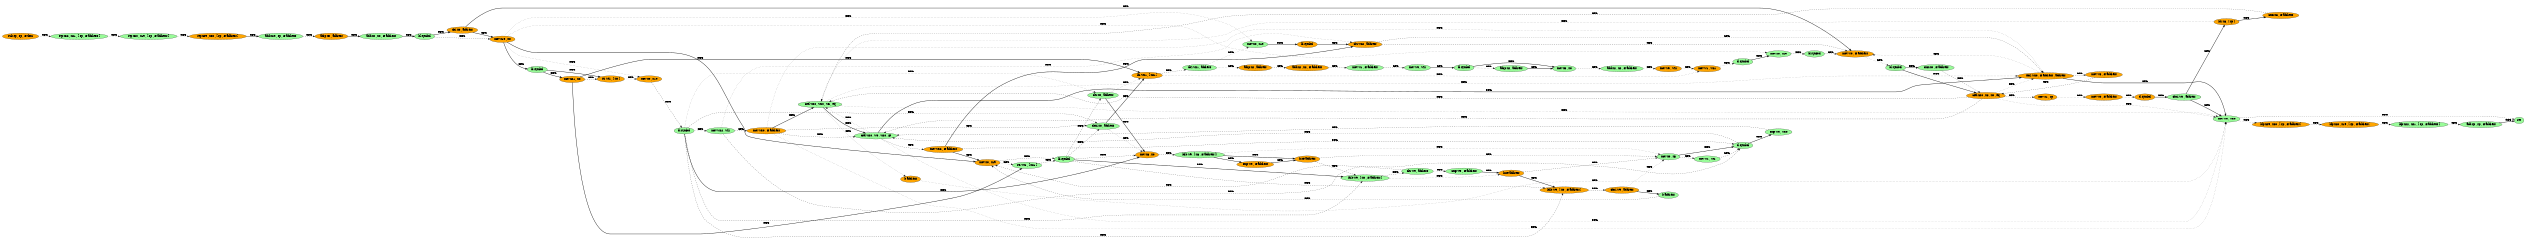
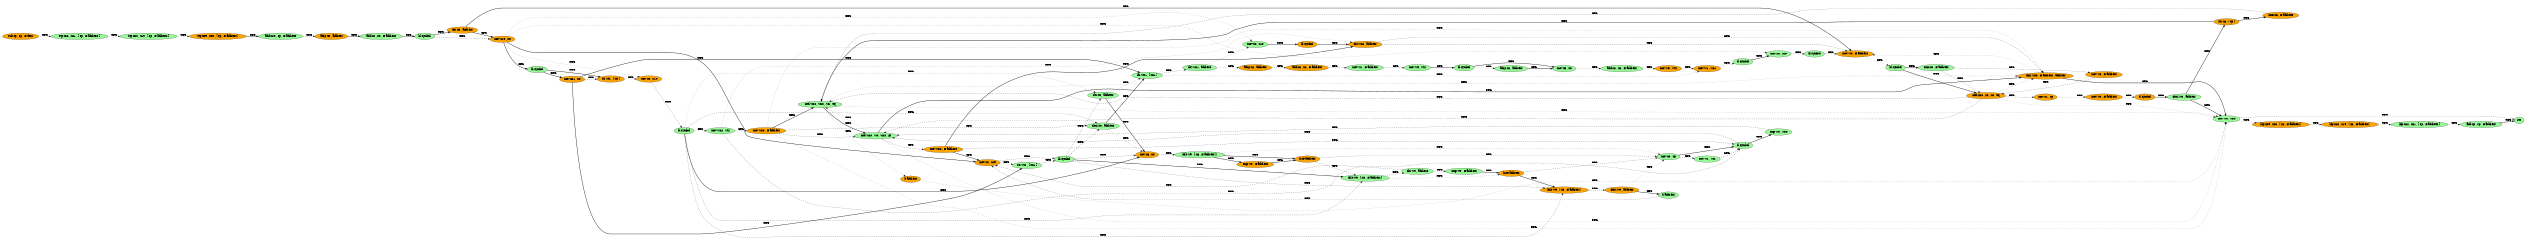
(1501, 23) -> (1501, 23)
(1147, 75) -> (1147, 75)
(2078, 75) -> (2021, 69)
